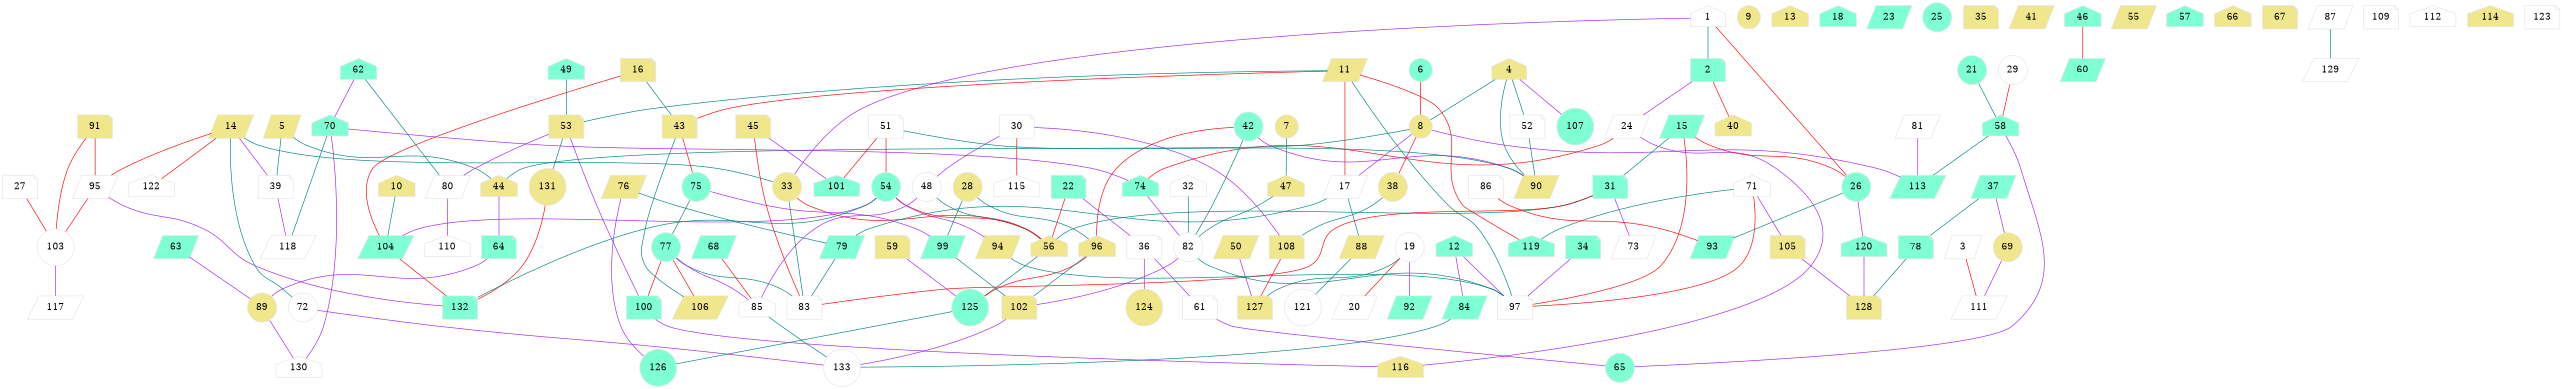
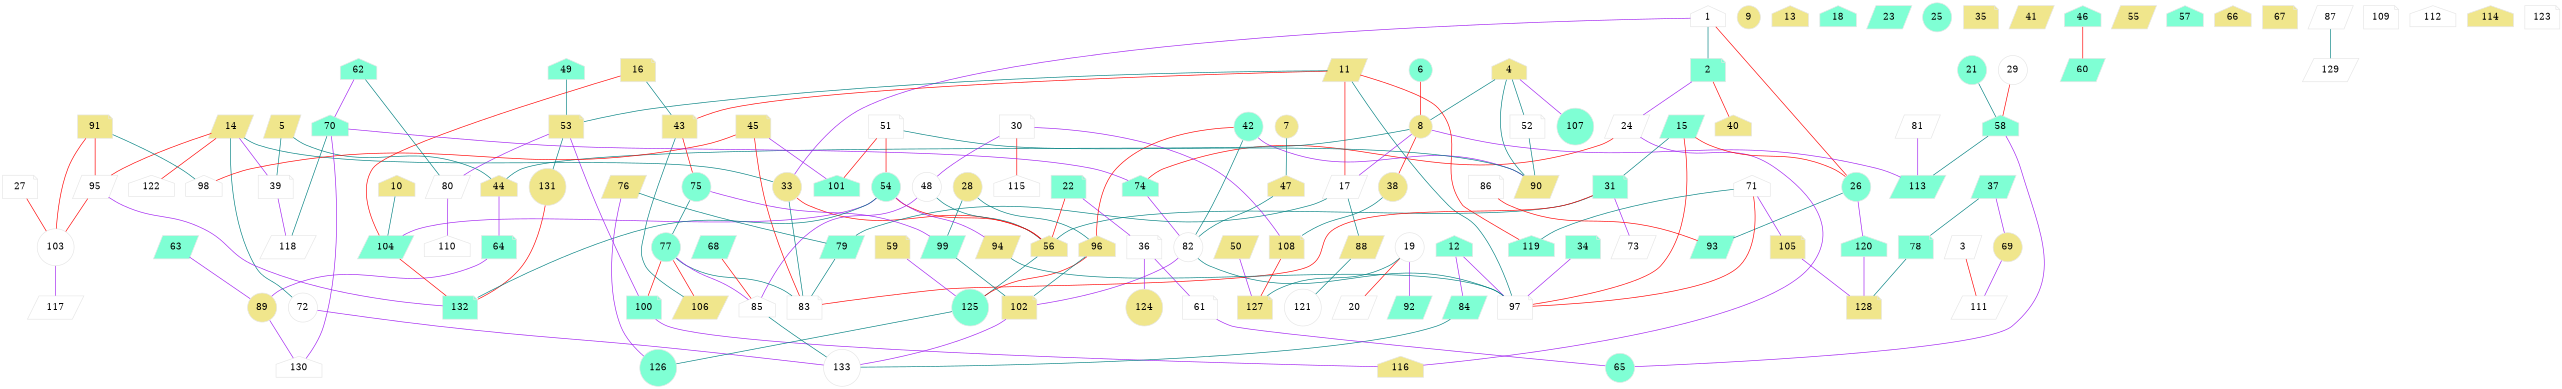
none -> (204, 187)
(1188, 187) -> none
